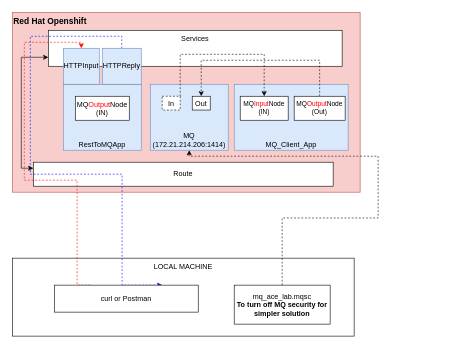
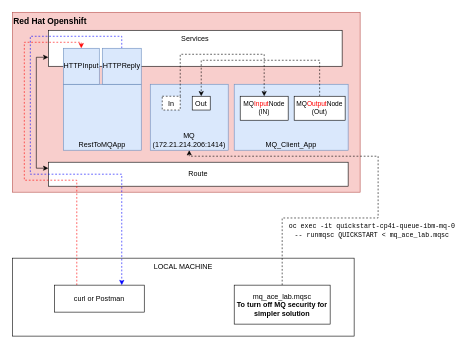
(102, 108) -> none
(183, 174) -> (198, 174)
none -> (372, 231)
(126, 299) -> (99, 299)
